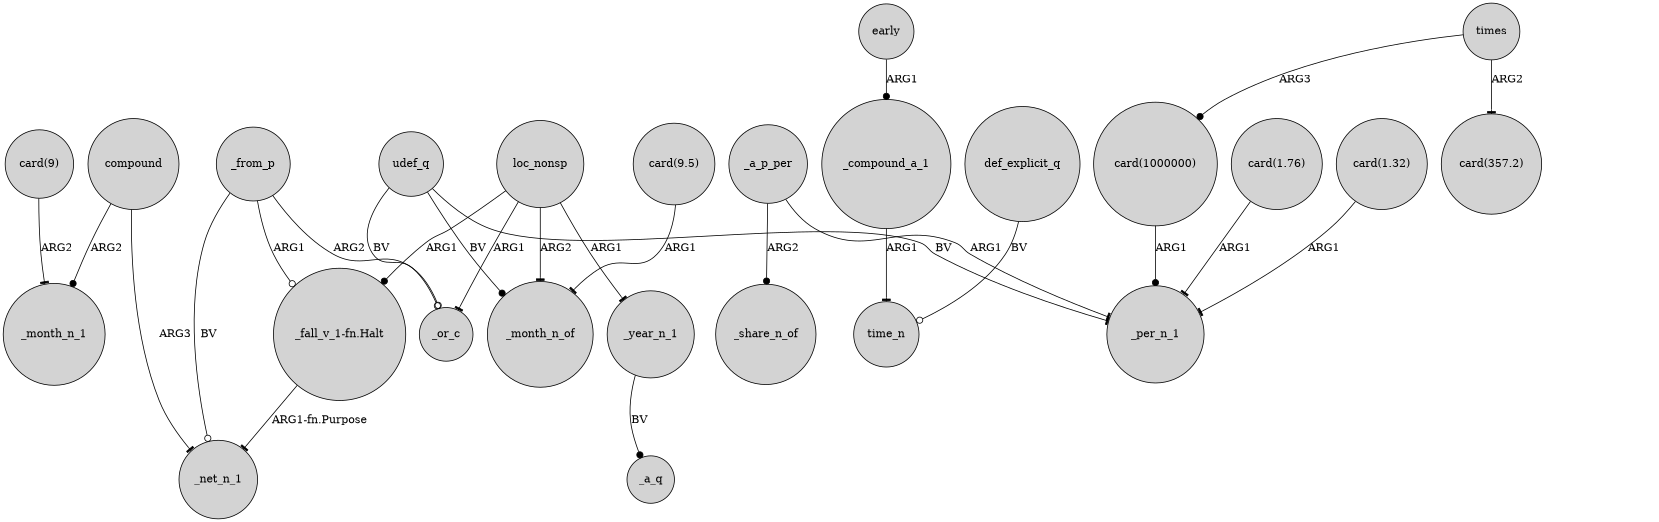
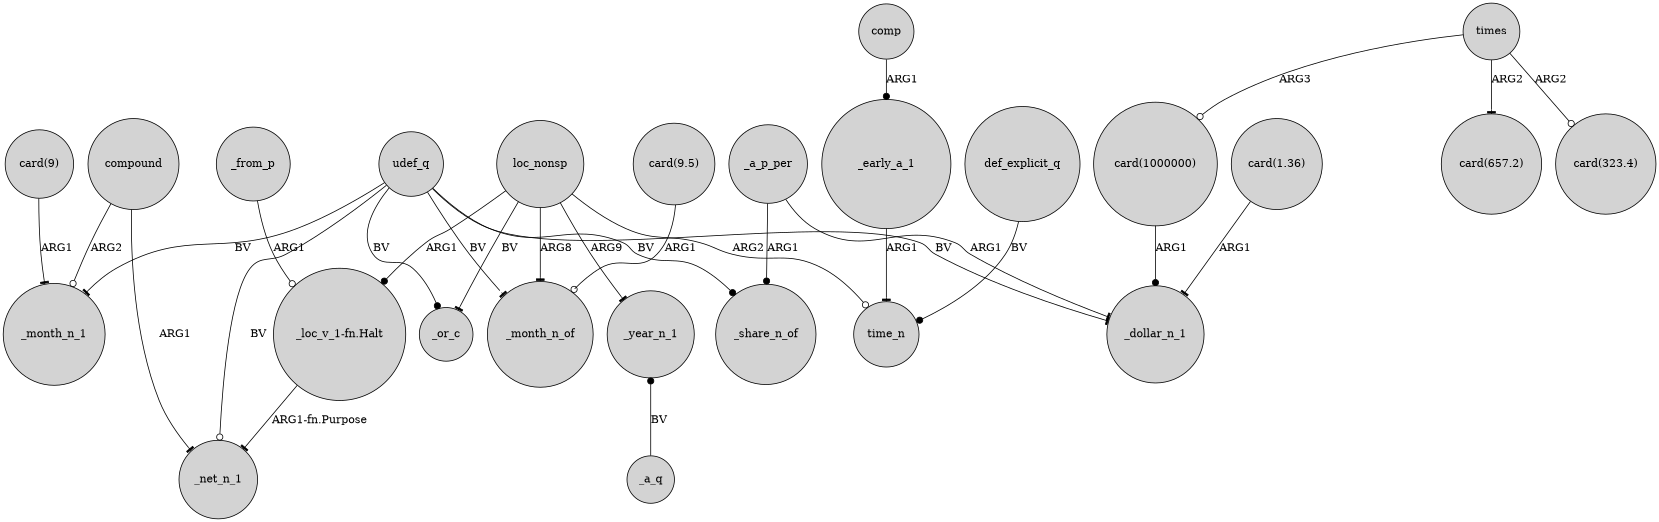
(886, 32) -> (886, 32)
(1328, 60) -> (1328, 60)
(886, 164) -> (886, 164)
(1277, 164) -> (1277, 164)
(1382, 164) -> none
(1491, 164) -> (1491, 164)
none -> (1606, 164)
none -> (590, 235)
(91, 241) -> (91, 241)
none -> (237, 242)
(461, 243) -> (461, 243)
(57, 248) -> (57, 248)
(510, 248) -> (510, 248)
(556, 248) -> (556, 248)
(607, 248) -> (607, 248)
(783, 248) -> (783, 248)
none -> (719, 250)
(372, 253) -> (377, 259)
(352, 260) -> none
(640, 263) -> (640, 263)
(979, 283) -> (979, 283)
(195, 311) -> (248, 272)
(175, 334) -> (175, 334)
(340, 334) -> (340, 334)
(1155, 334) -> (1155, 334)
(630, 414) -> (651, 420)
